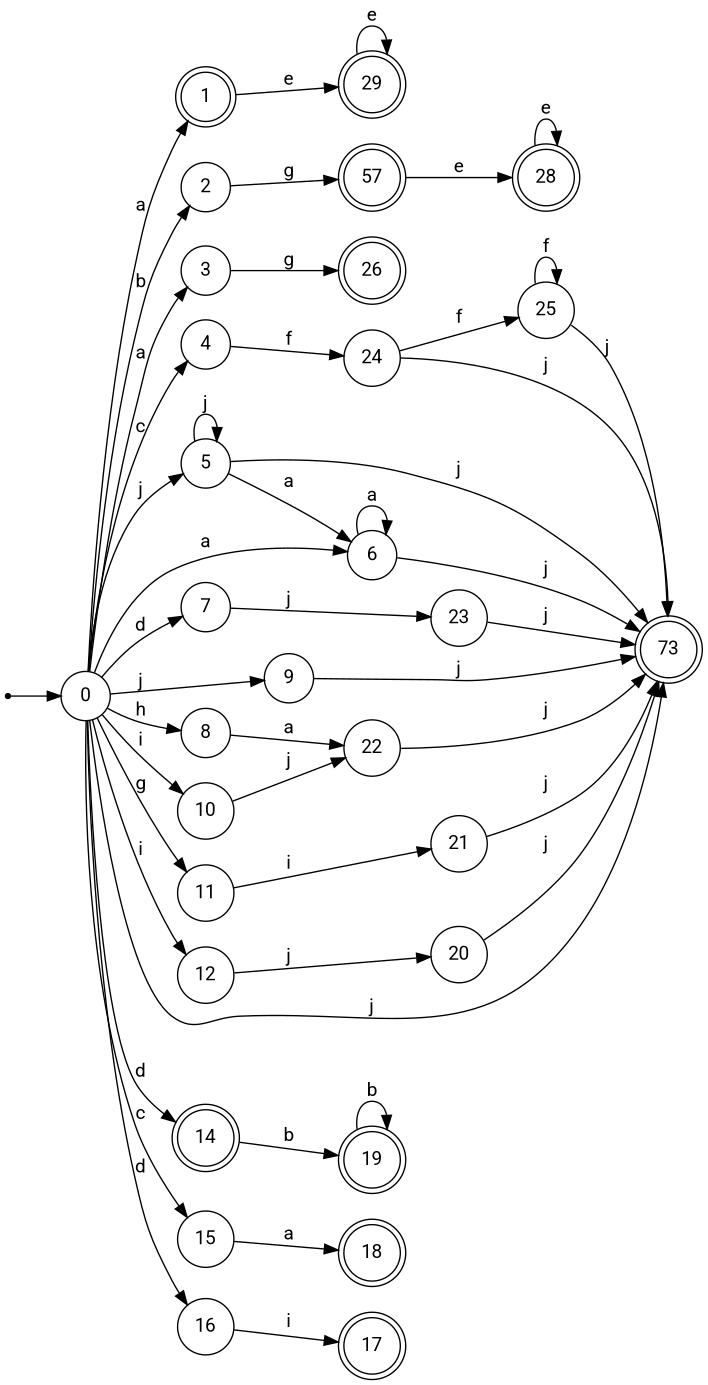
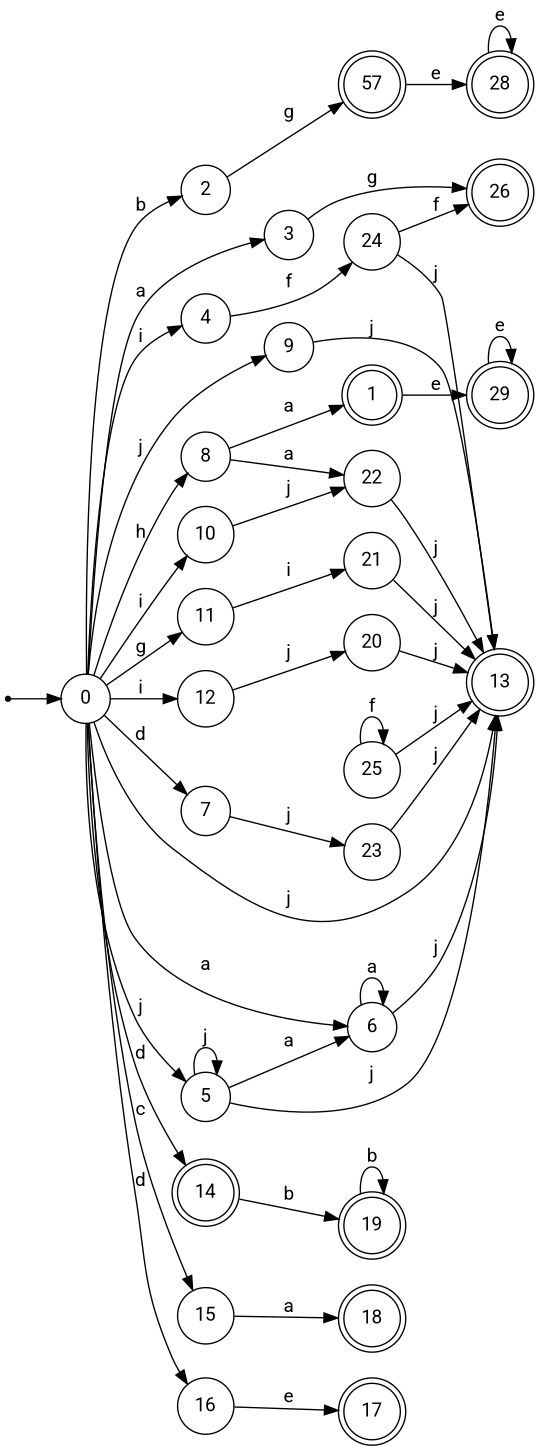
(453, 336) -> (427, 221)
(113, 398) -> (280, 429)
(141, 427) -> (141, 337)
(669, 650) -> (500, 682)
(289, 1322) -> (289, 1397)
